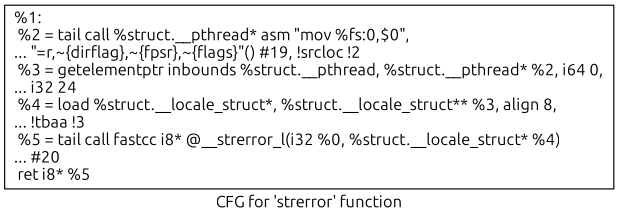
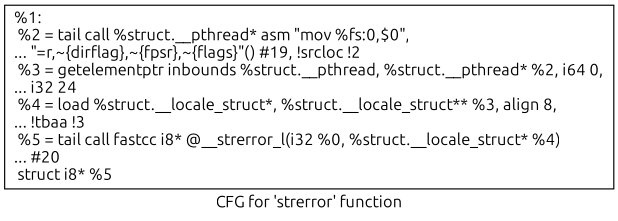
(53, 175) -> (63, 175)
